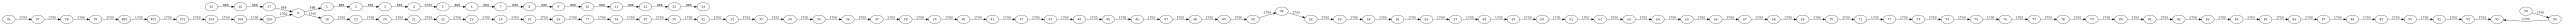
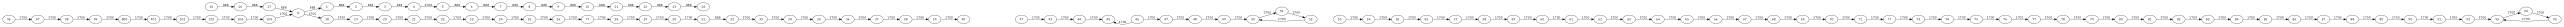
none -> (2510, 16)
(718, 18) -> (718, 18)
(993, 19) -> none
(1122, 19) -> (1124, 24)
(1324, 19) -> (1283, 21)
